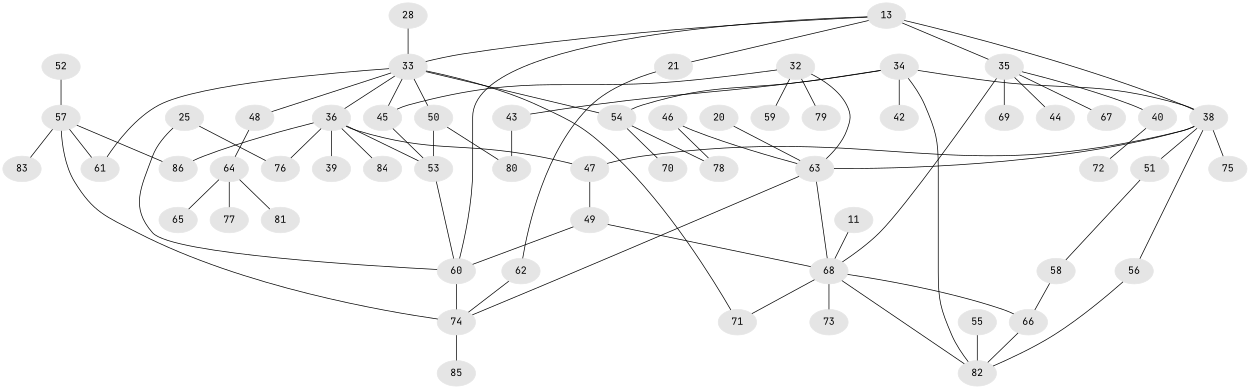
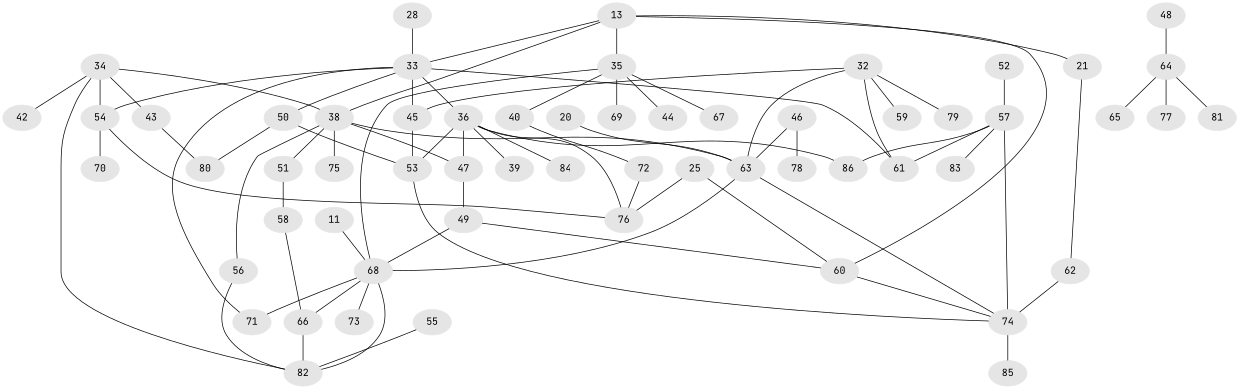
(331, 92) -> none
none -> (873, 120)
(668, 143) -> (347, 202)
none -> (634, 195)
(445, 220) -> (680, 298)
